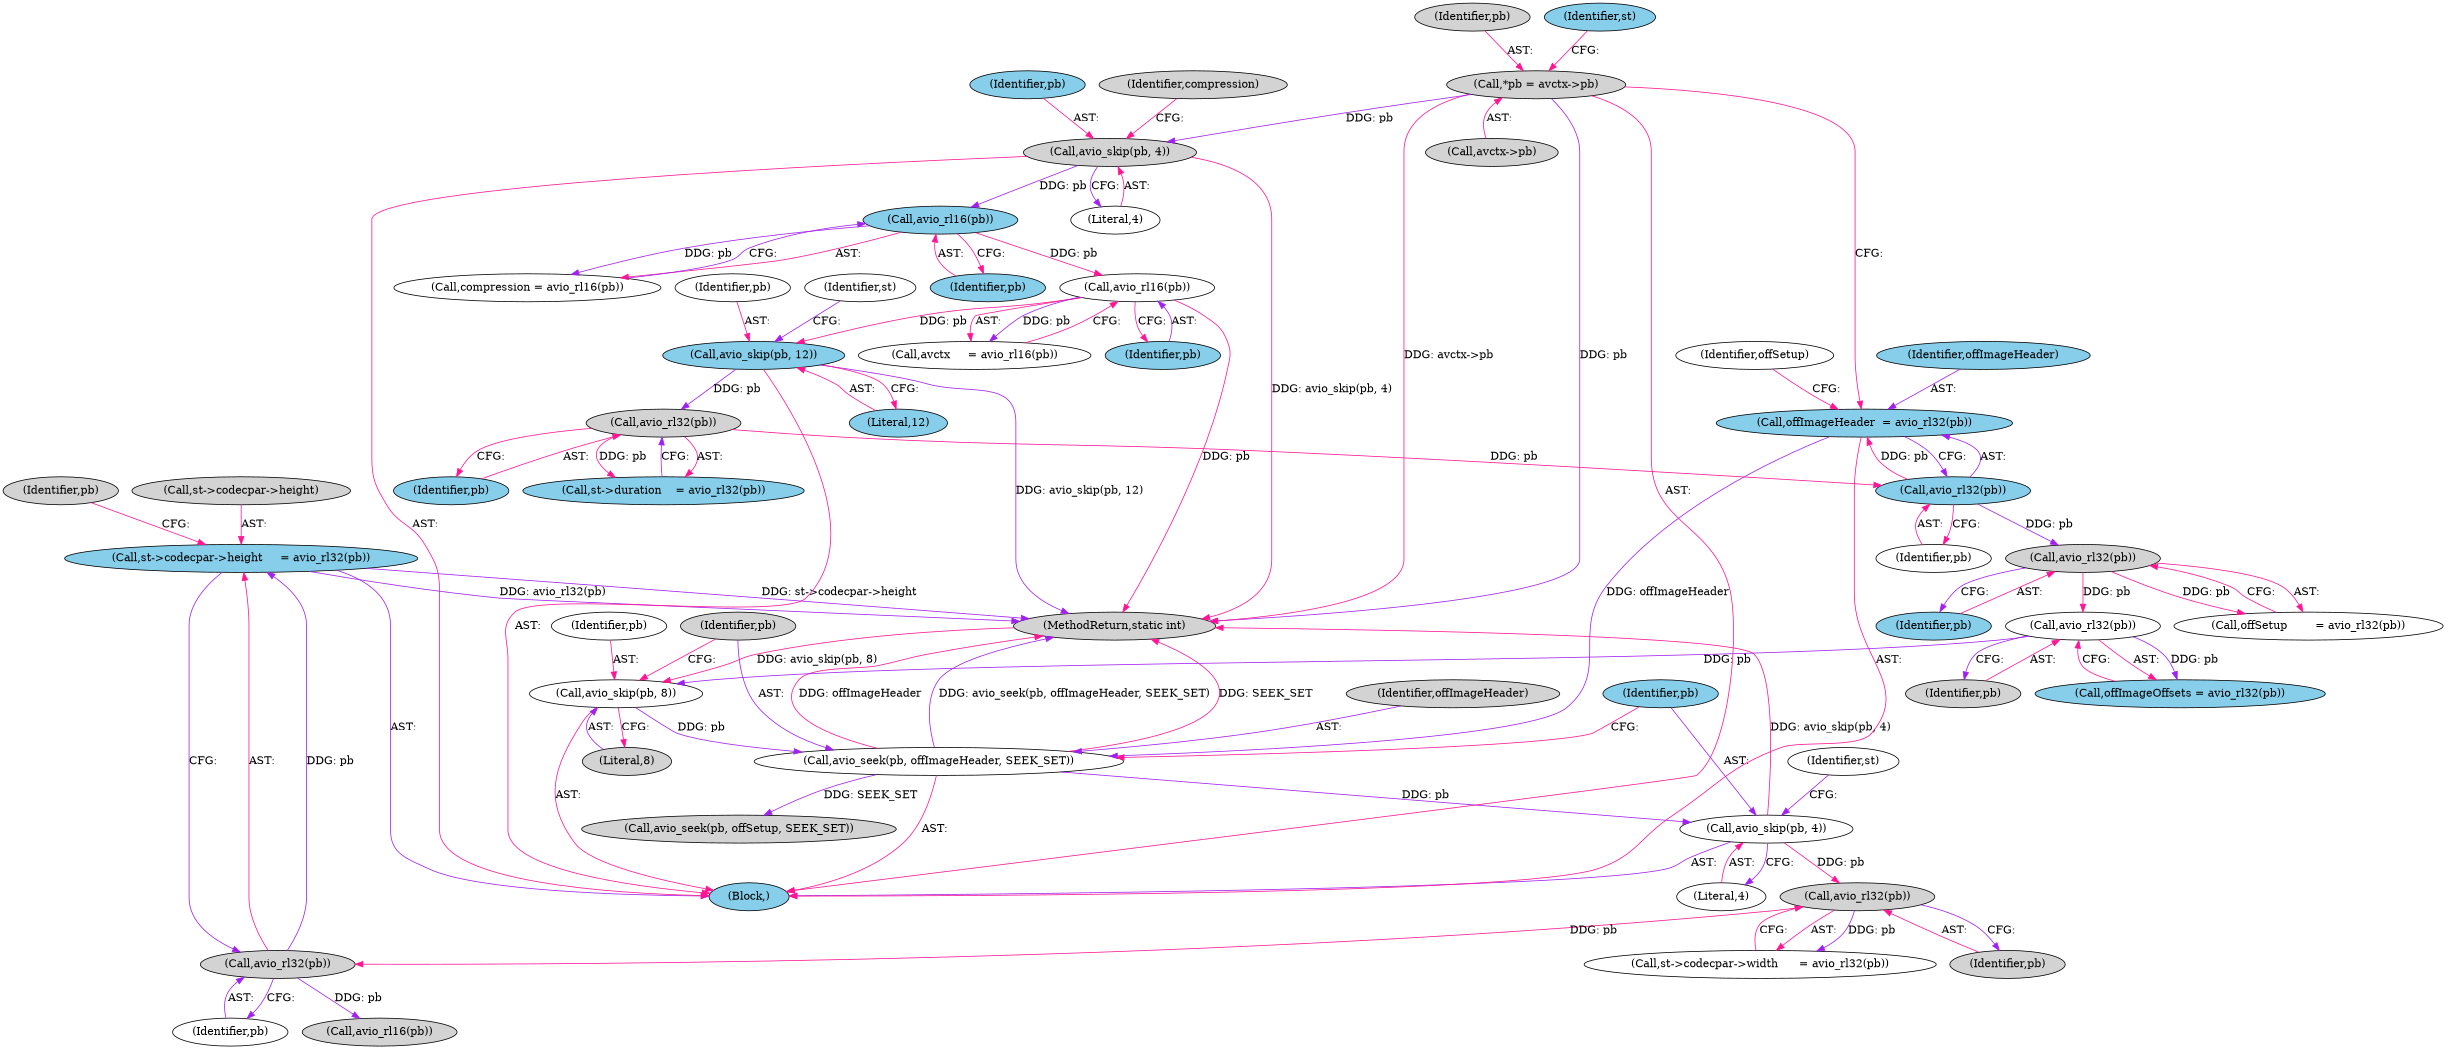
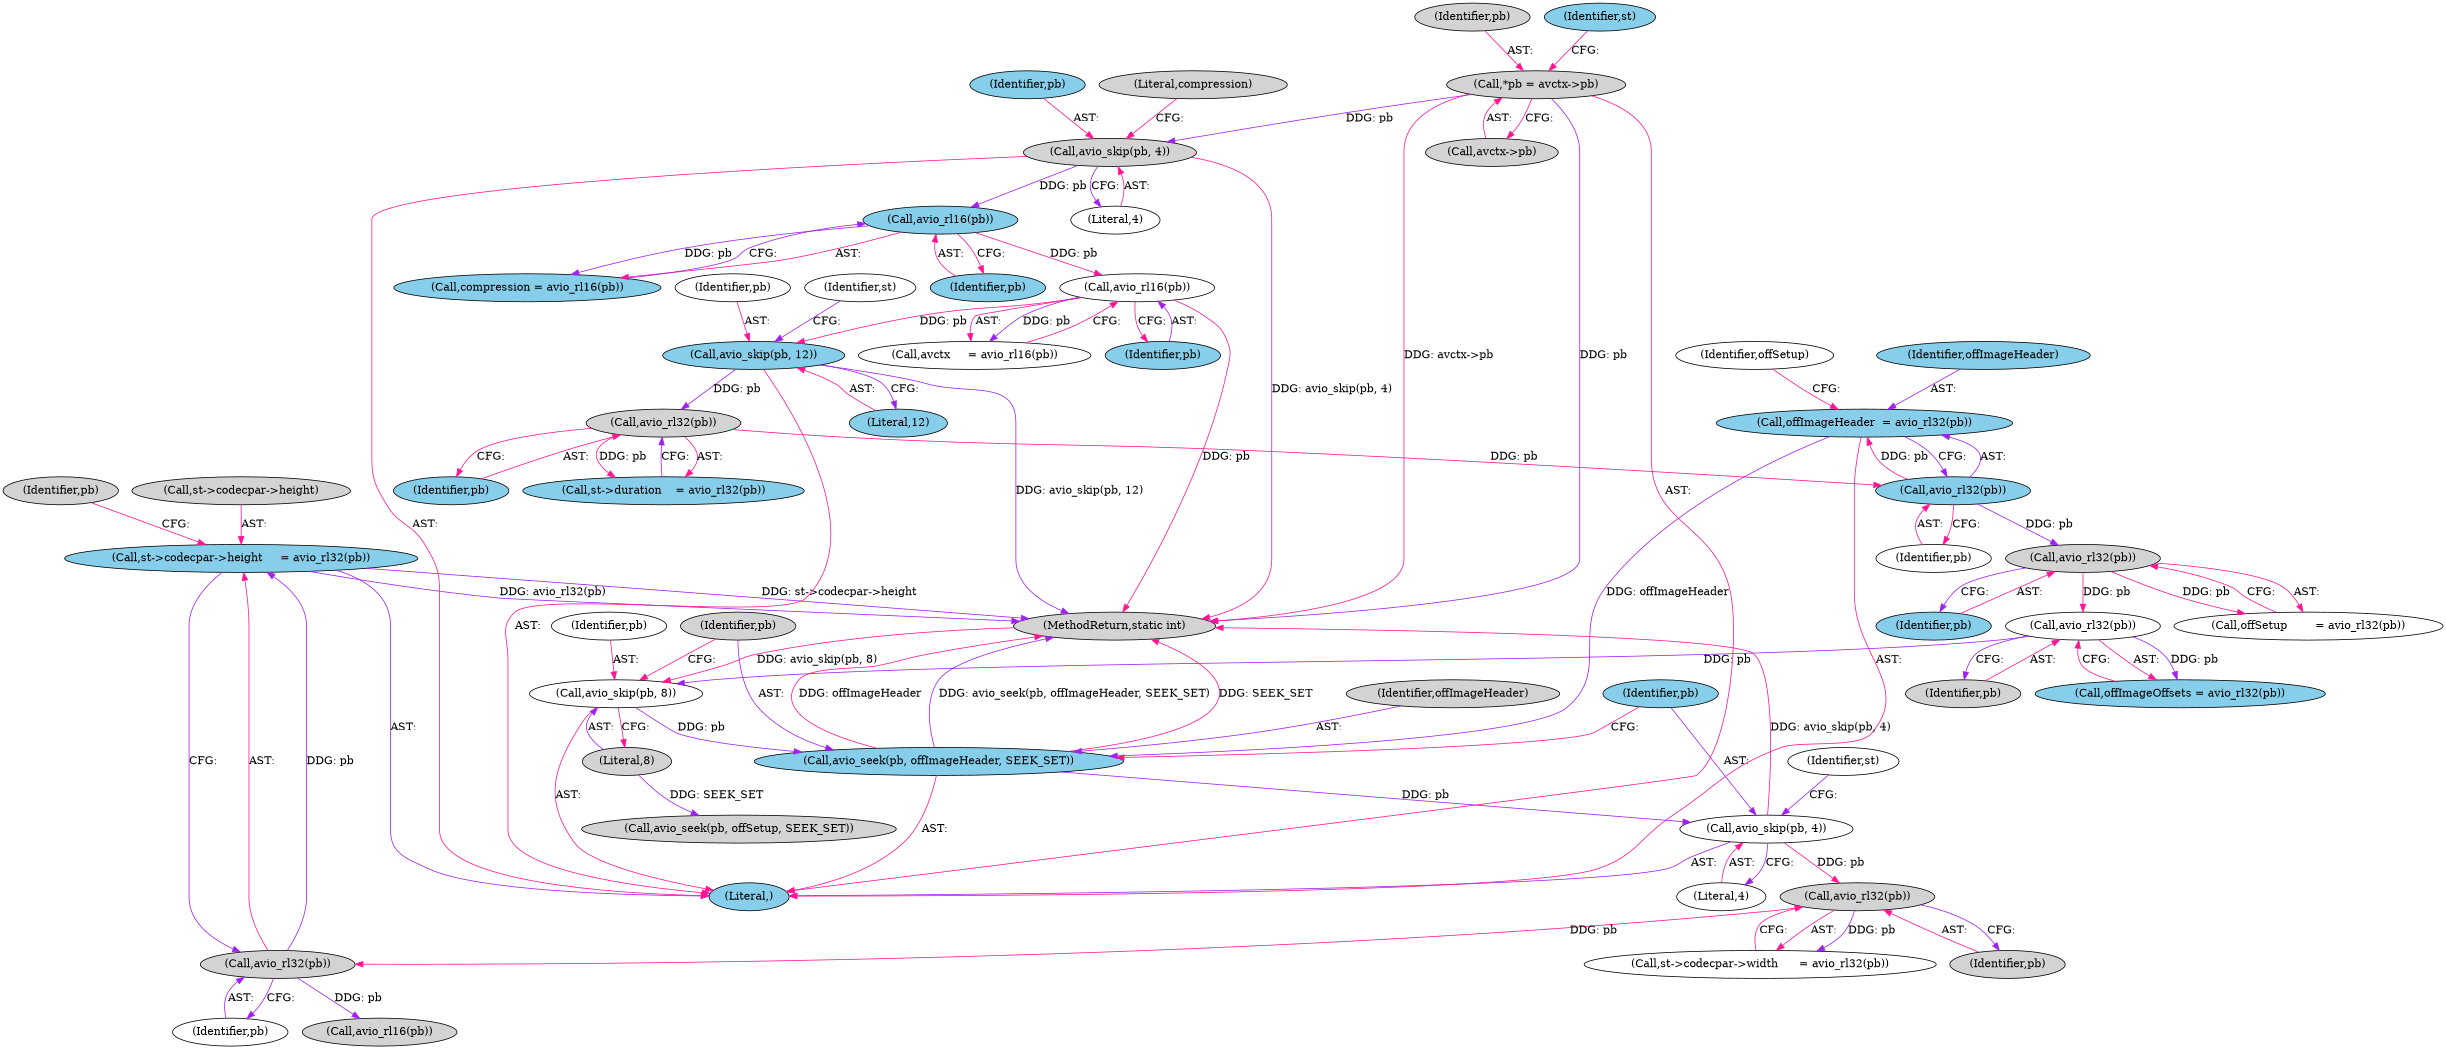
(1193, 85) -> (1193, 85)
(1855, 151) -> (1524, 117)
(527, 288) -> (527, 288)
(873, 378) -> (873, 378)
(939, 761) -> (939, 761)
(823, 790) -> (663, 797)
(749, 897) -> (749, 897)
